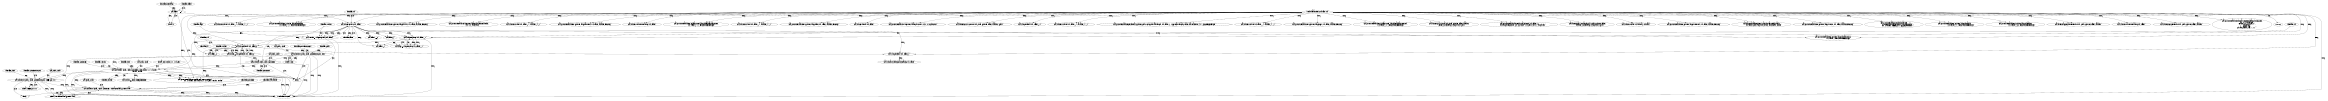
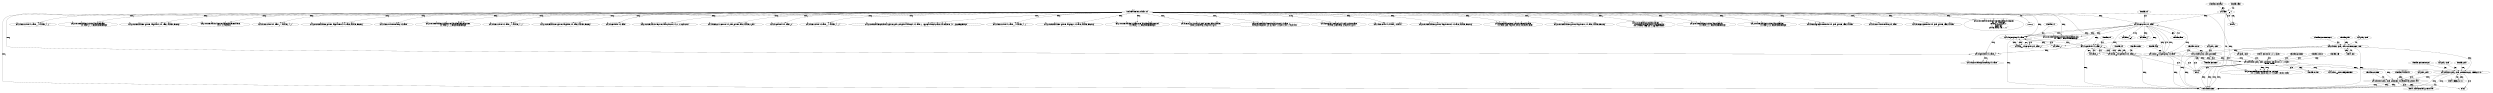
none -> (2023, 42)
(252, 58) -> (2155, 86)
